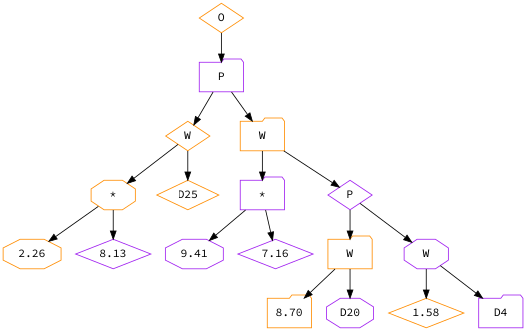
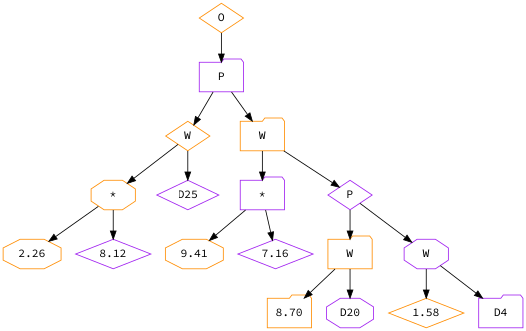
(188, 195) -> (188, 195)
(113, 254) -> (113, 254)
(194, 254) -> (194, 254)
